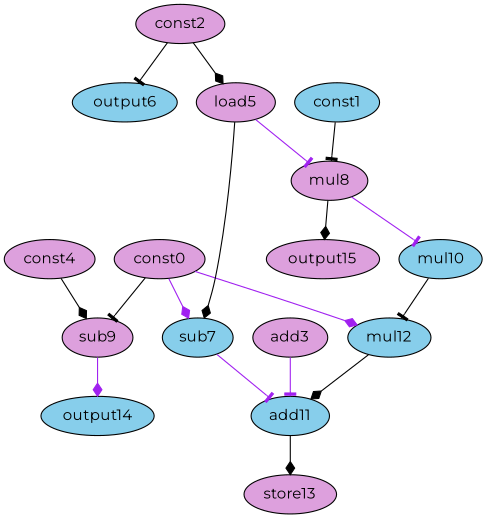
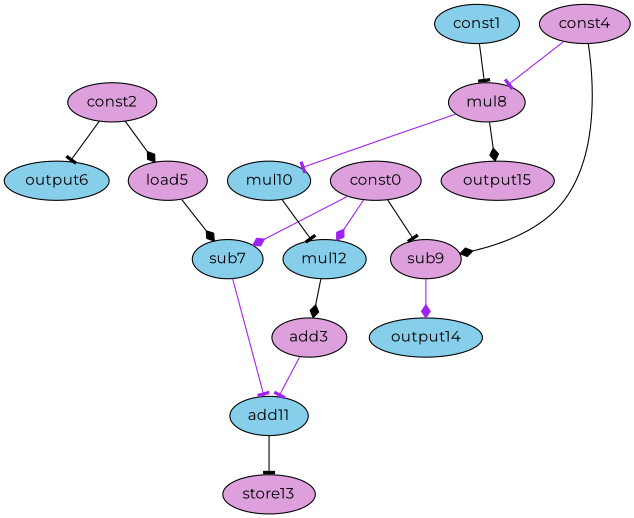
(281, 140) -> (538, 62)
(345, 373) -> (318, 292)
(290, 449) -> (269, 453)
